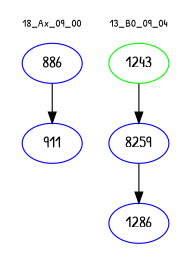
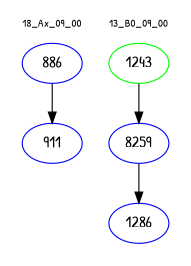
(139, 24) -> (139, 24)
